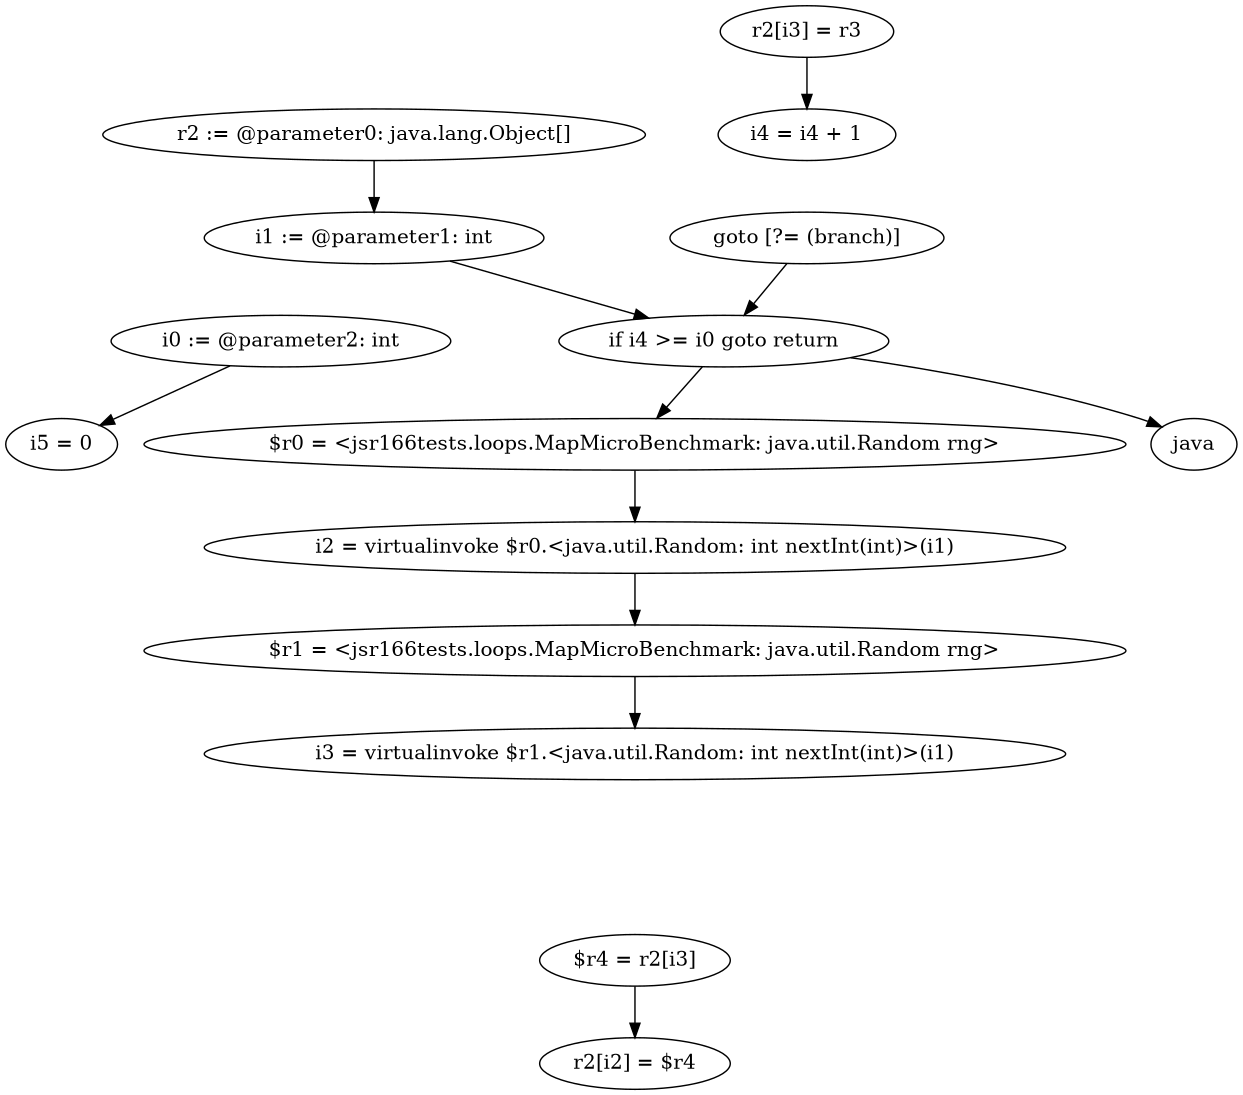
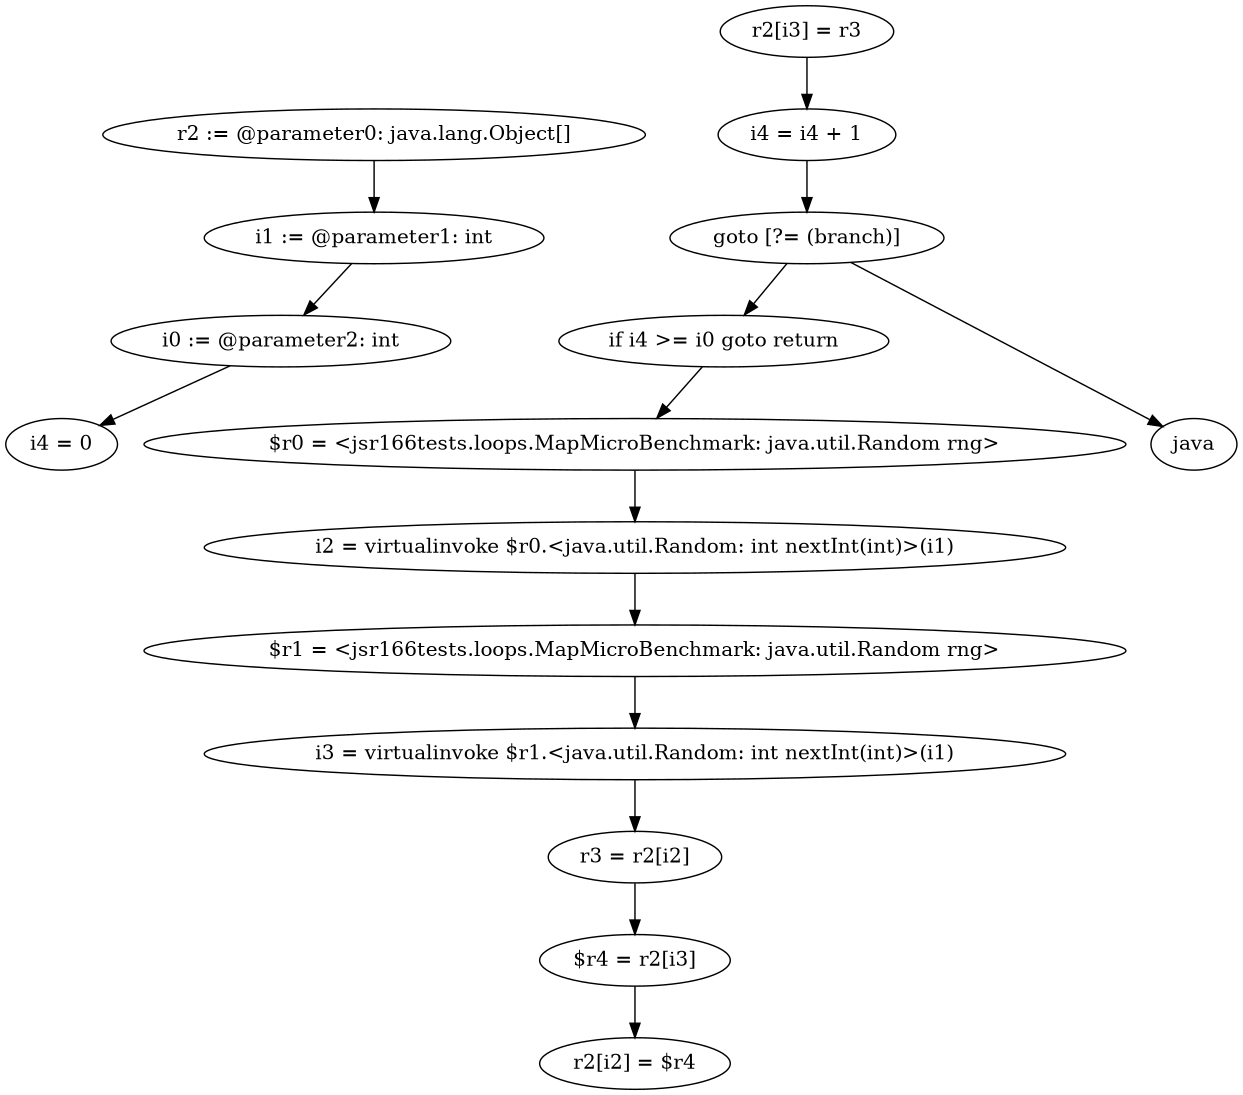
none -> (807, 179)
(542, 288) -> (333, 284)
(1001, 384) -> (1000, 341)
(62, 444) -> (62, 444)
none -> (635, 857)
